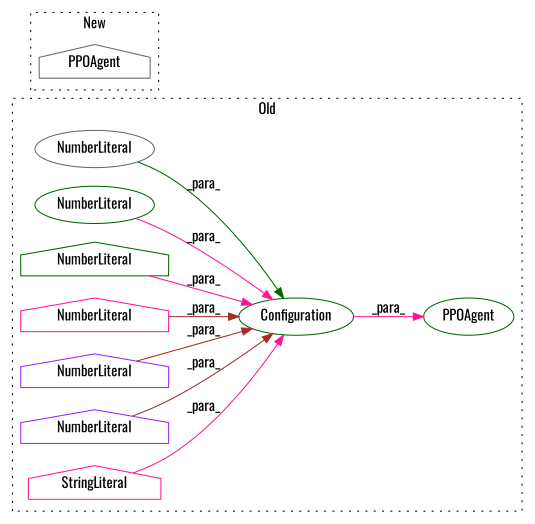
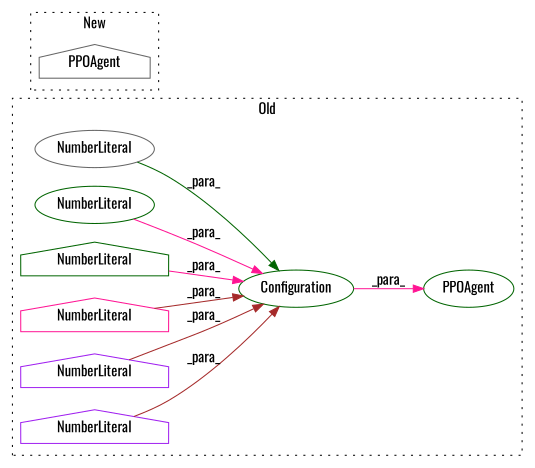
(95, 484) -> none
